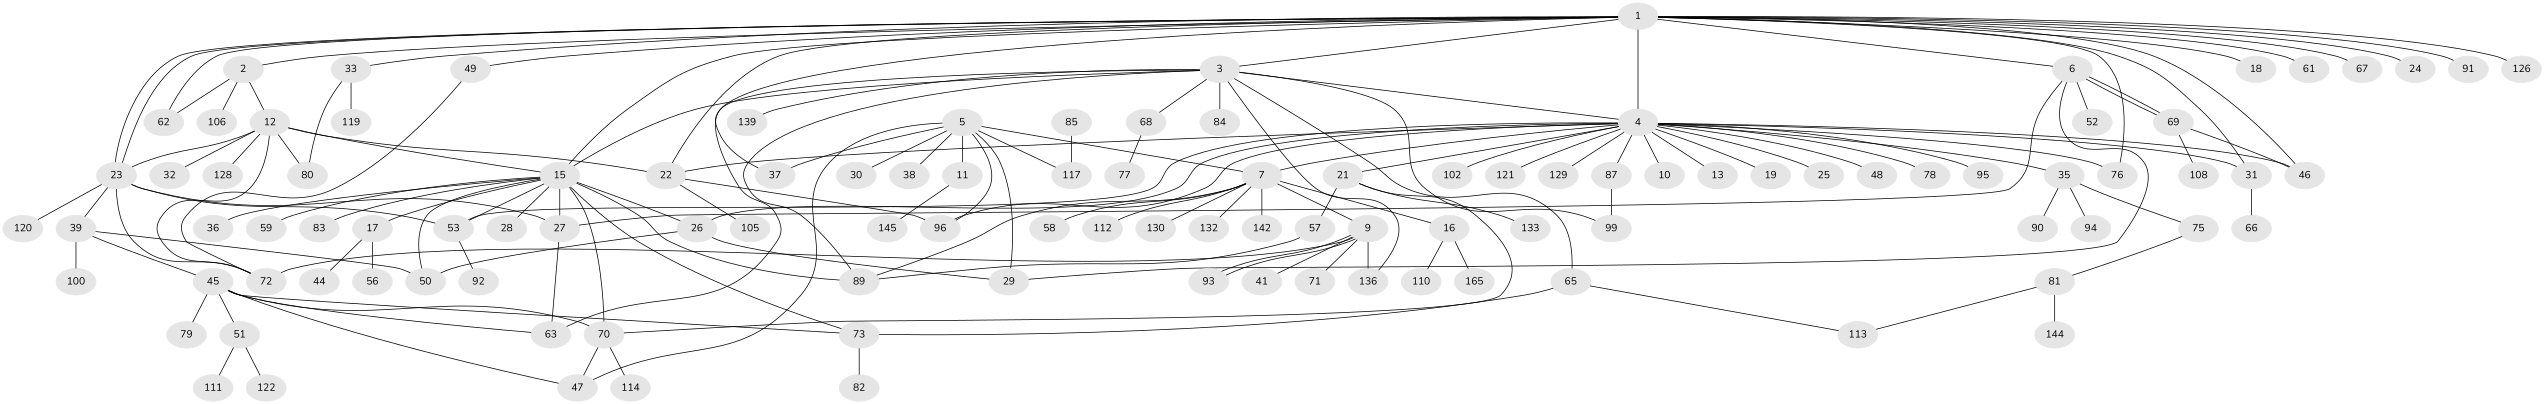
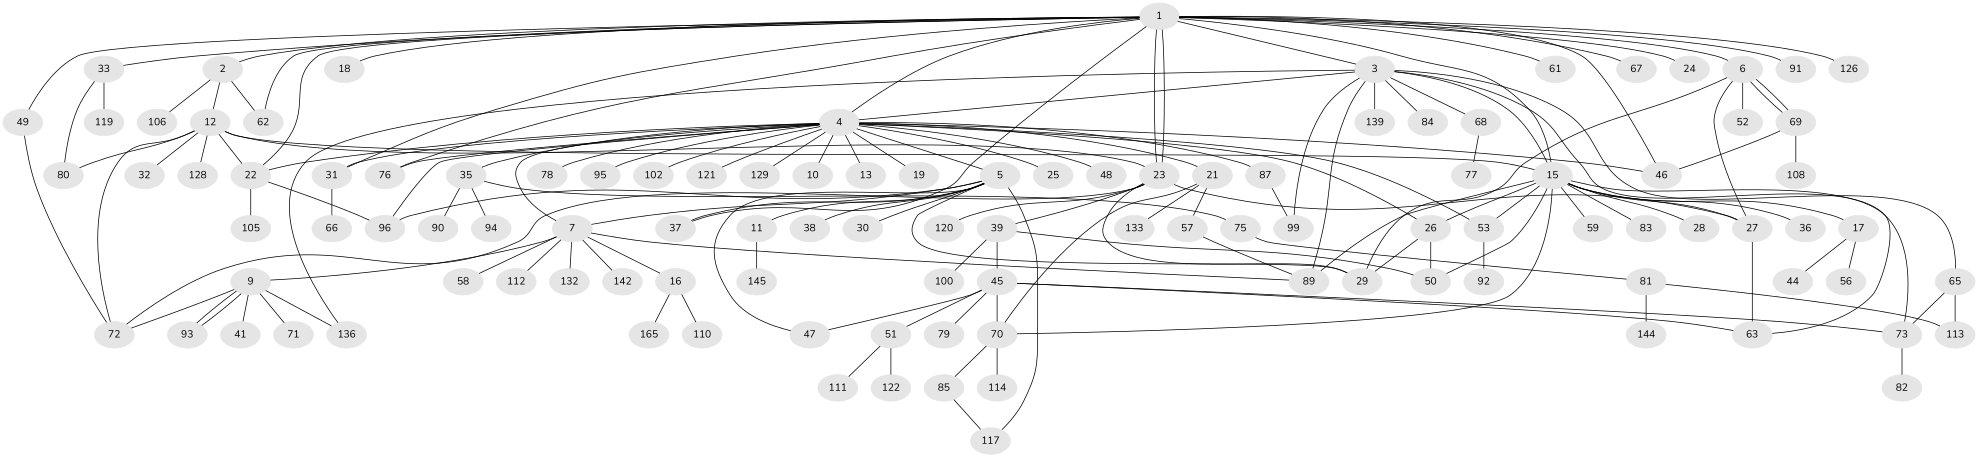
none -> (923, 150)
(344, 209) -> (1147, 259)
(1156, 229) -> none
(591, 361) -> (971, 361)
